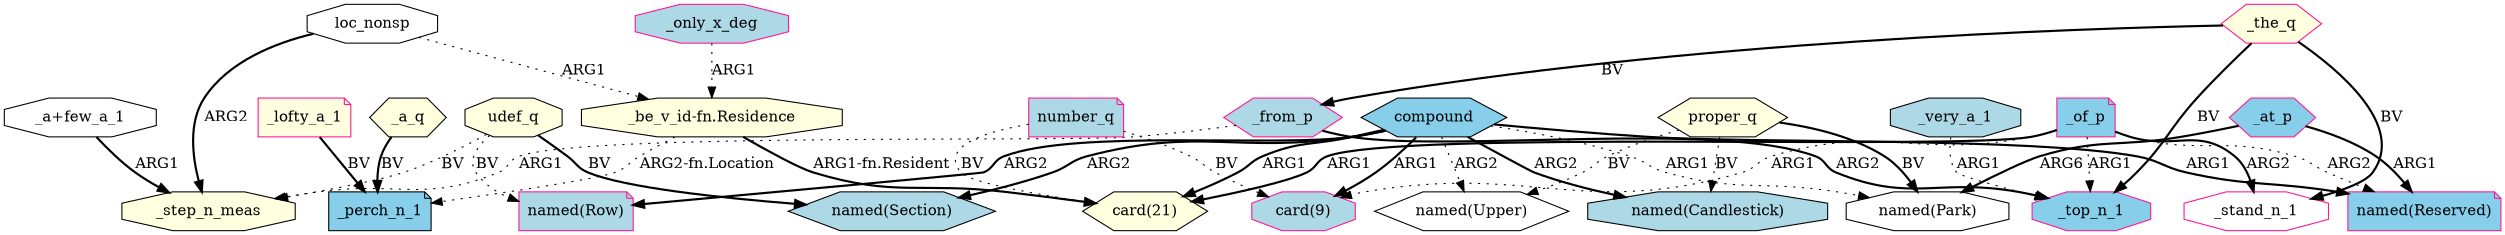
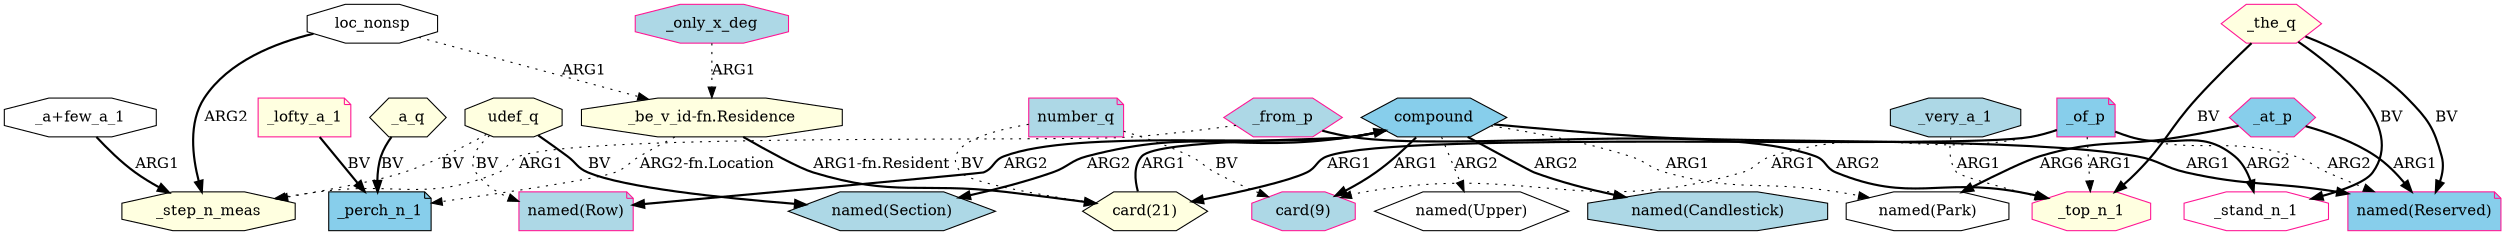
(1777, 48) -> (2398, 90)
(1723, 117) -> none
(1280, 150) -> (1239, 142)
(2091, 211) -> (2091, 211)
